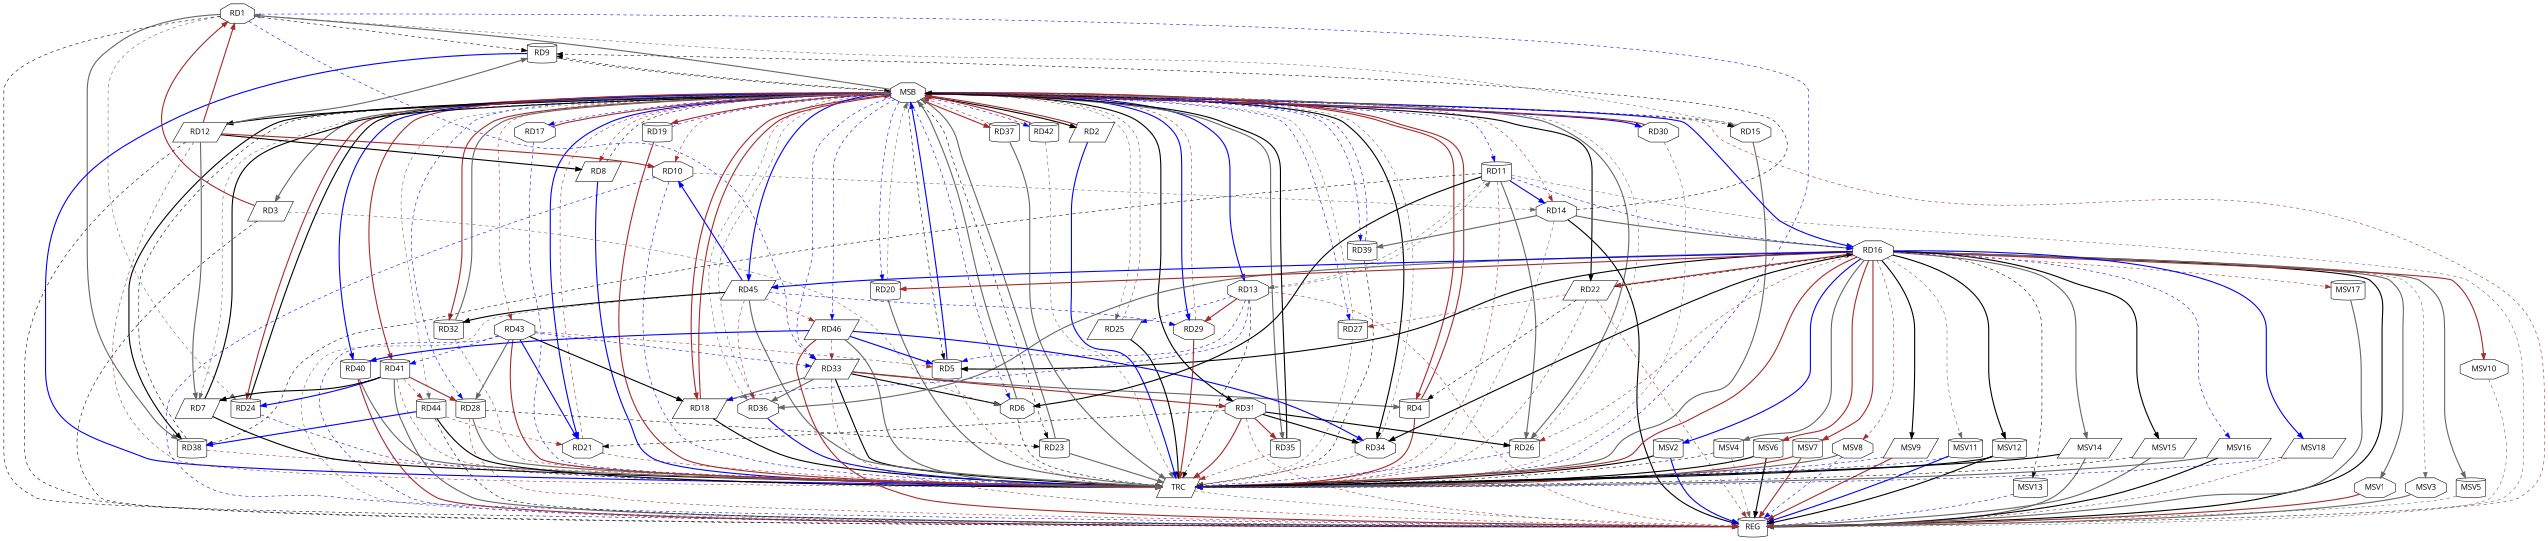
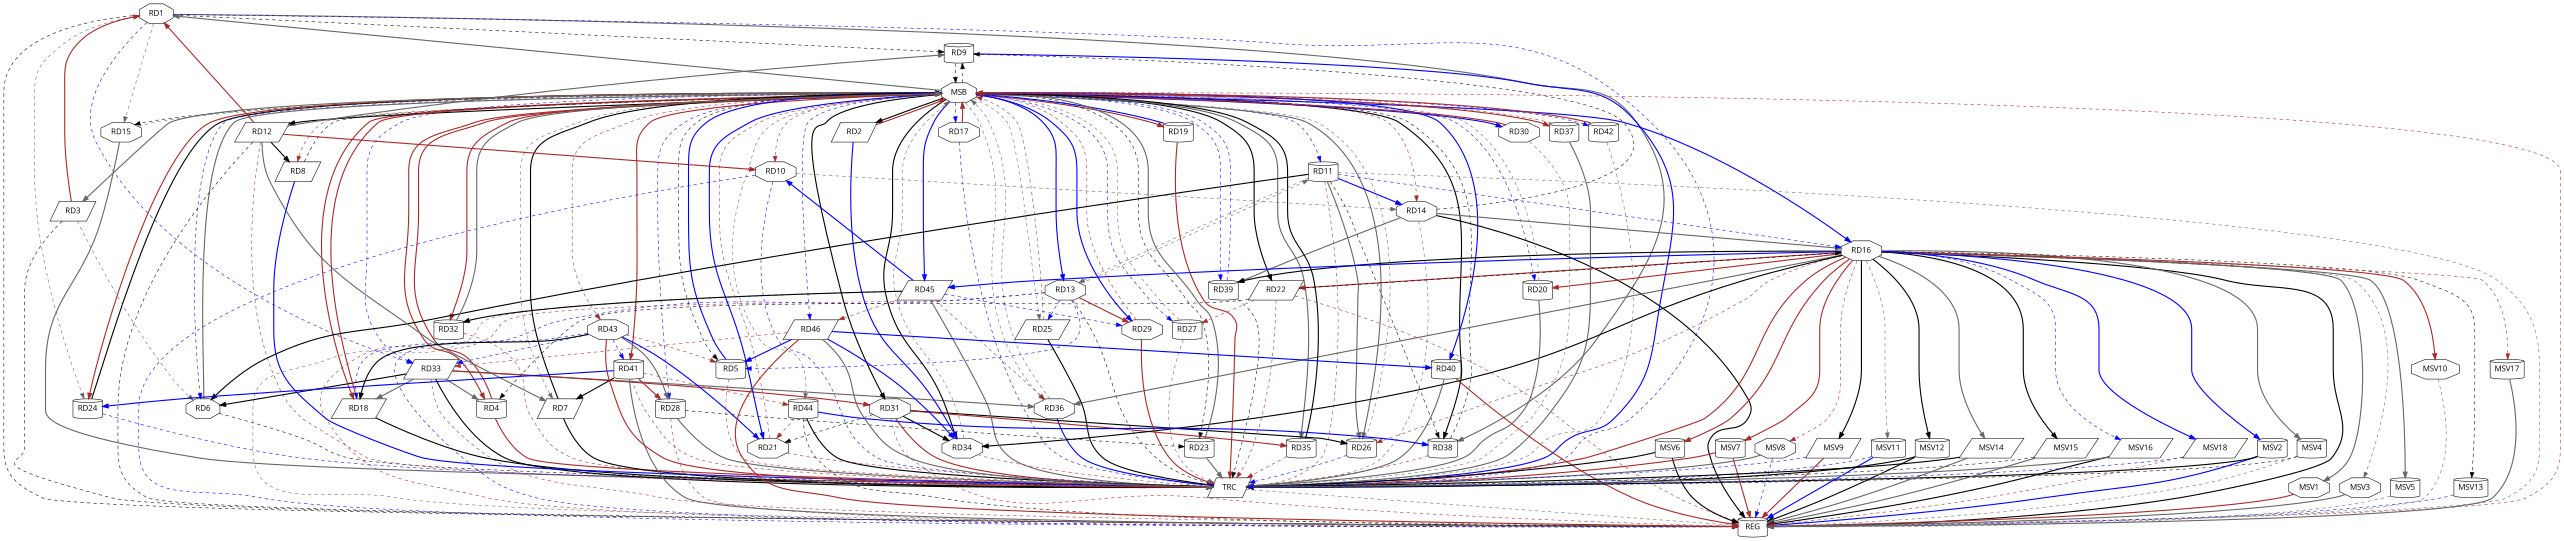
(777, 105) -> (1074, 105)
(1074, 328) -> (860, 286)
(1414, 329) -> (1542, 255)
